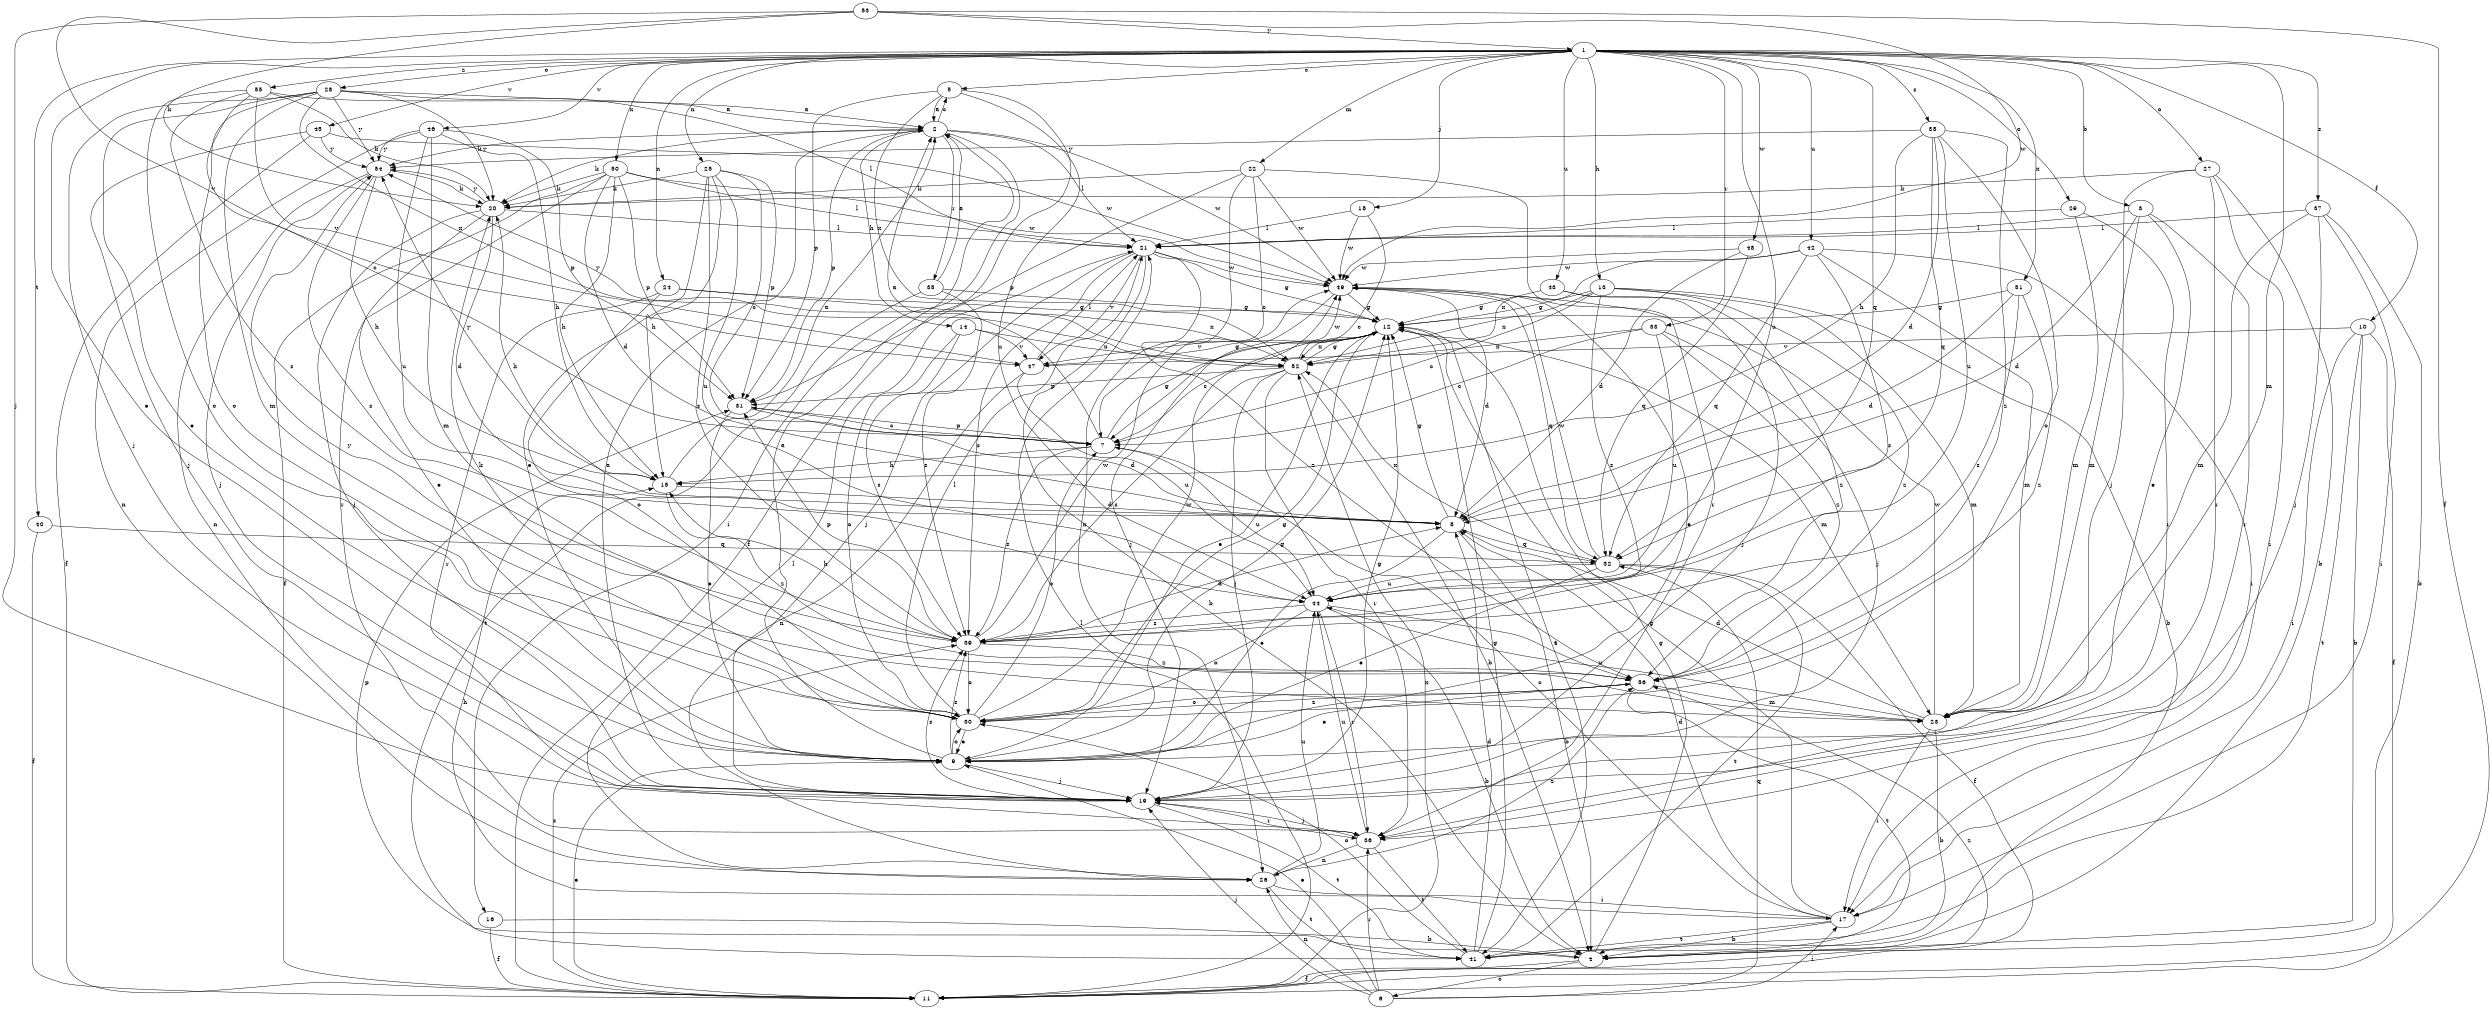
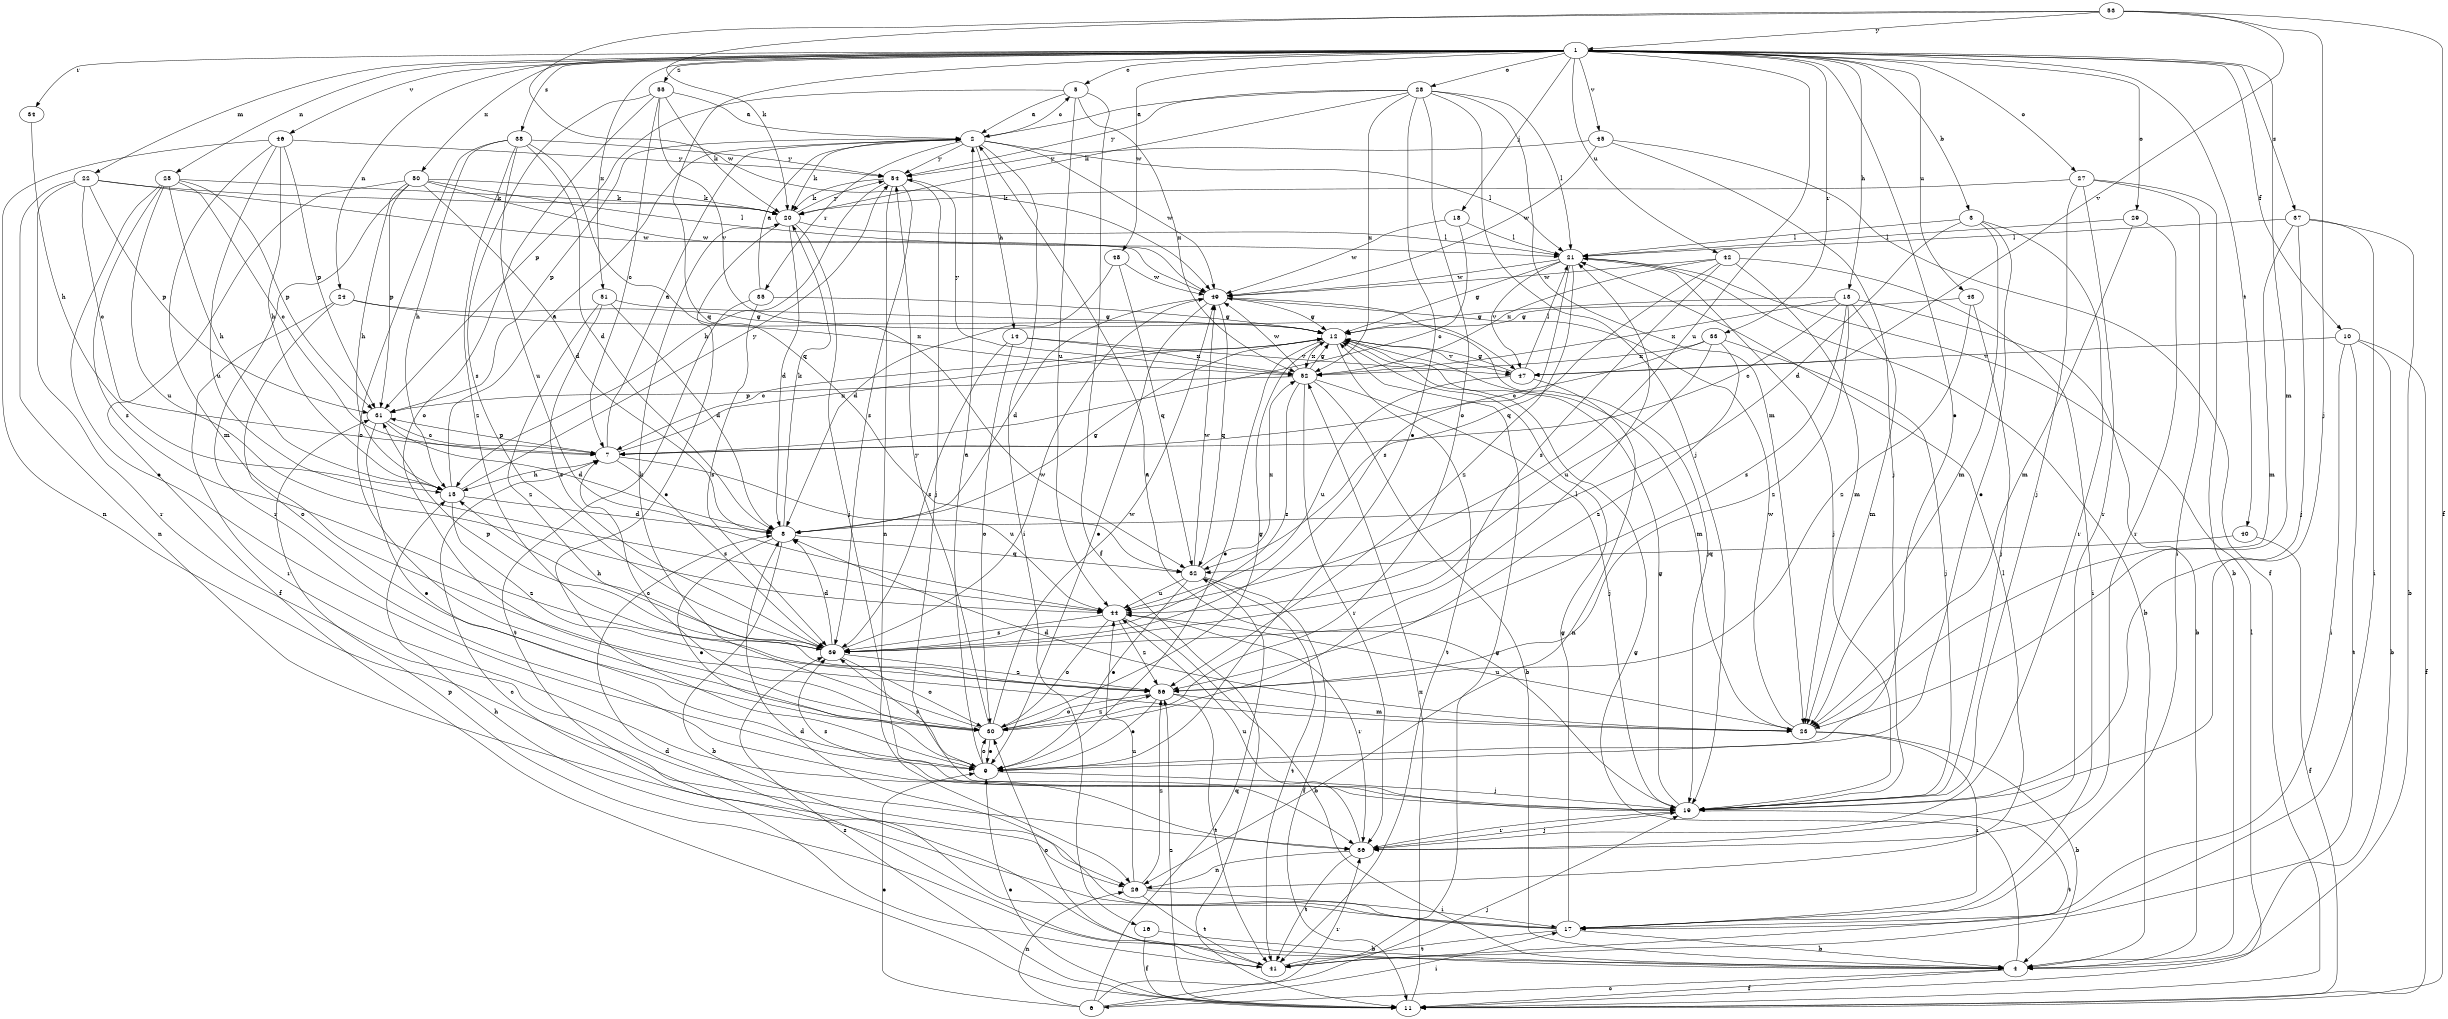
none -> (32, 114)
(1167, 386) -> (844, 396)
(1201, 595) -> none
